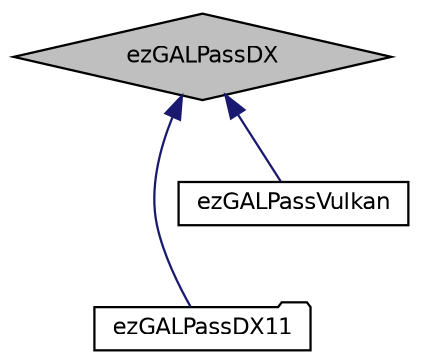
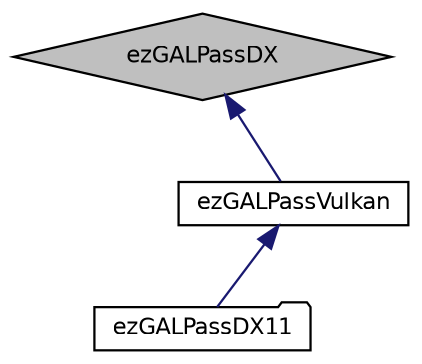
(155, 214) -> (241, 276)
